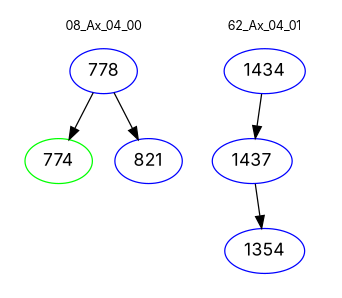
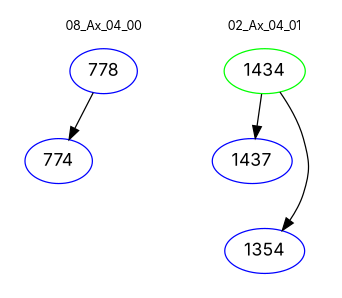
(265, 27) -> (265, 27)
(265, 71) -> (265, 71)
(59, 161) -> (59, 161)
(149, 161) -> none
(258, 200) -> (307, 155)
